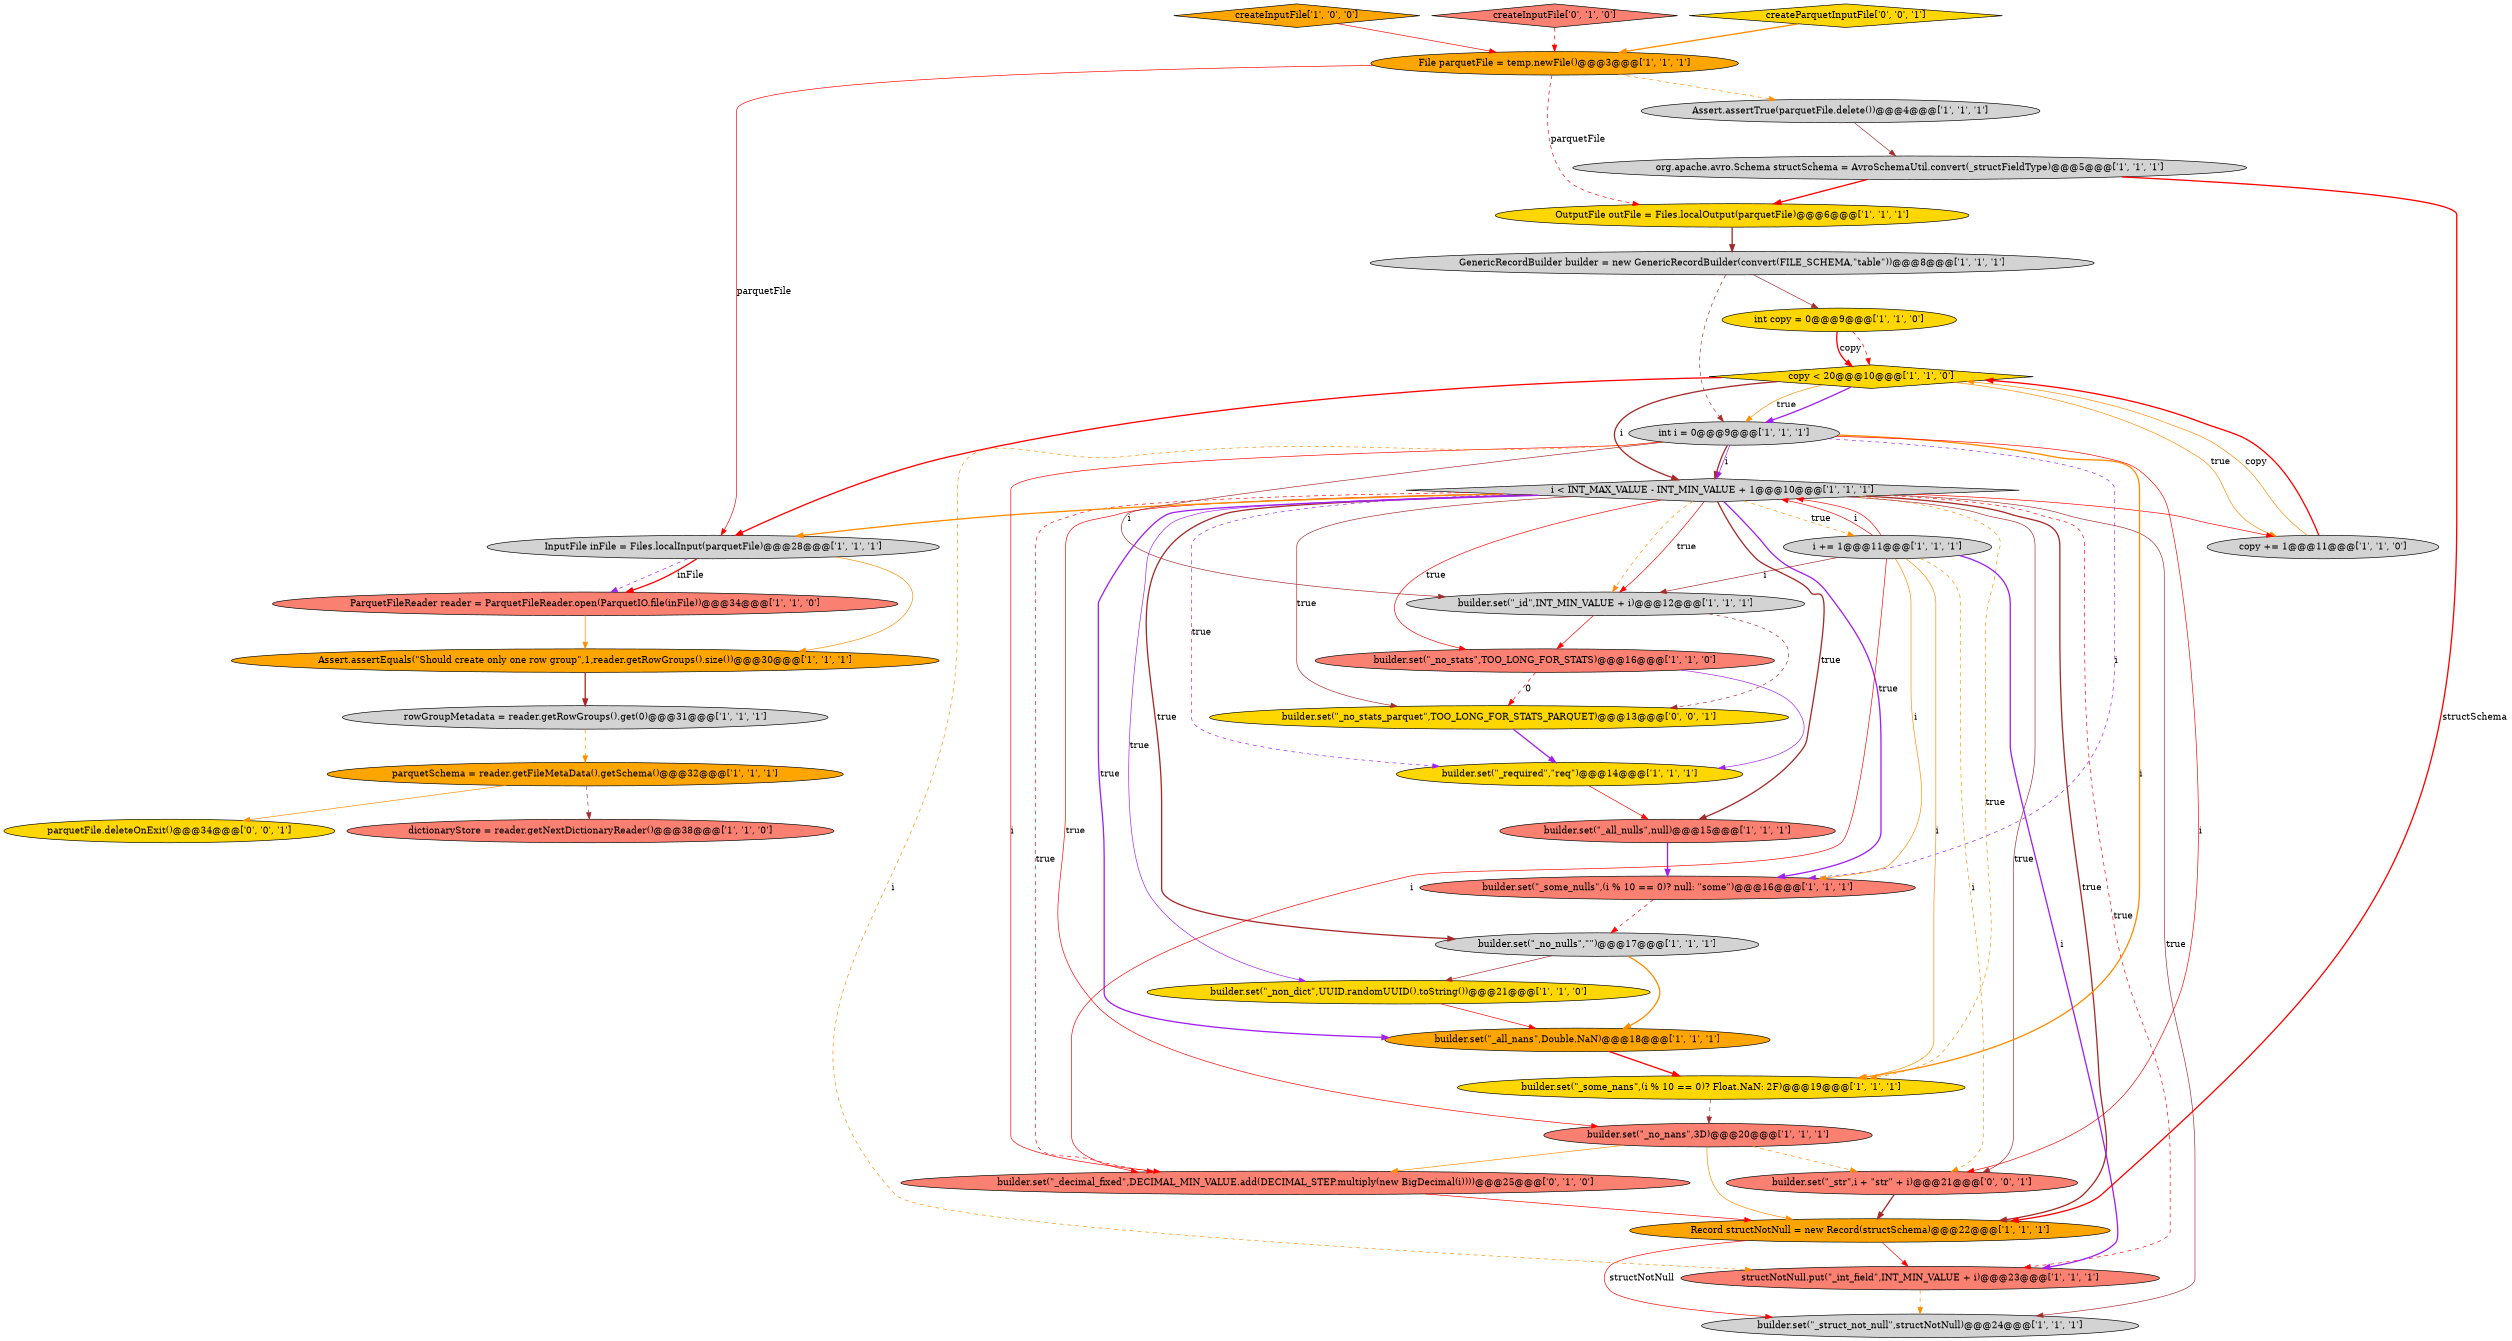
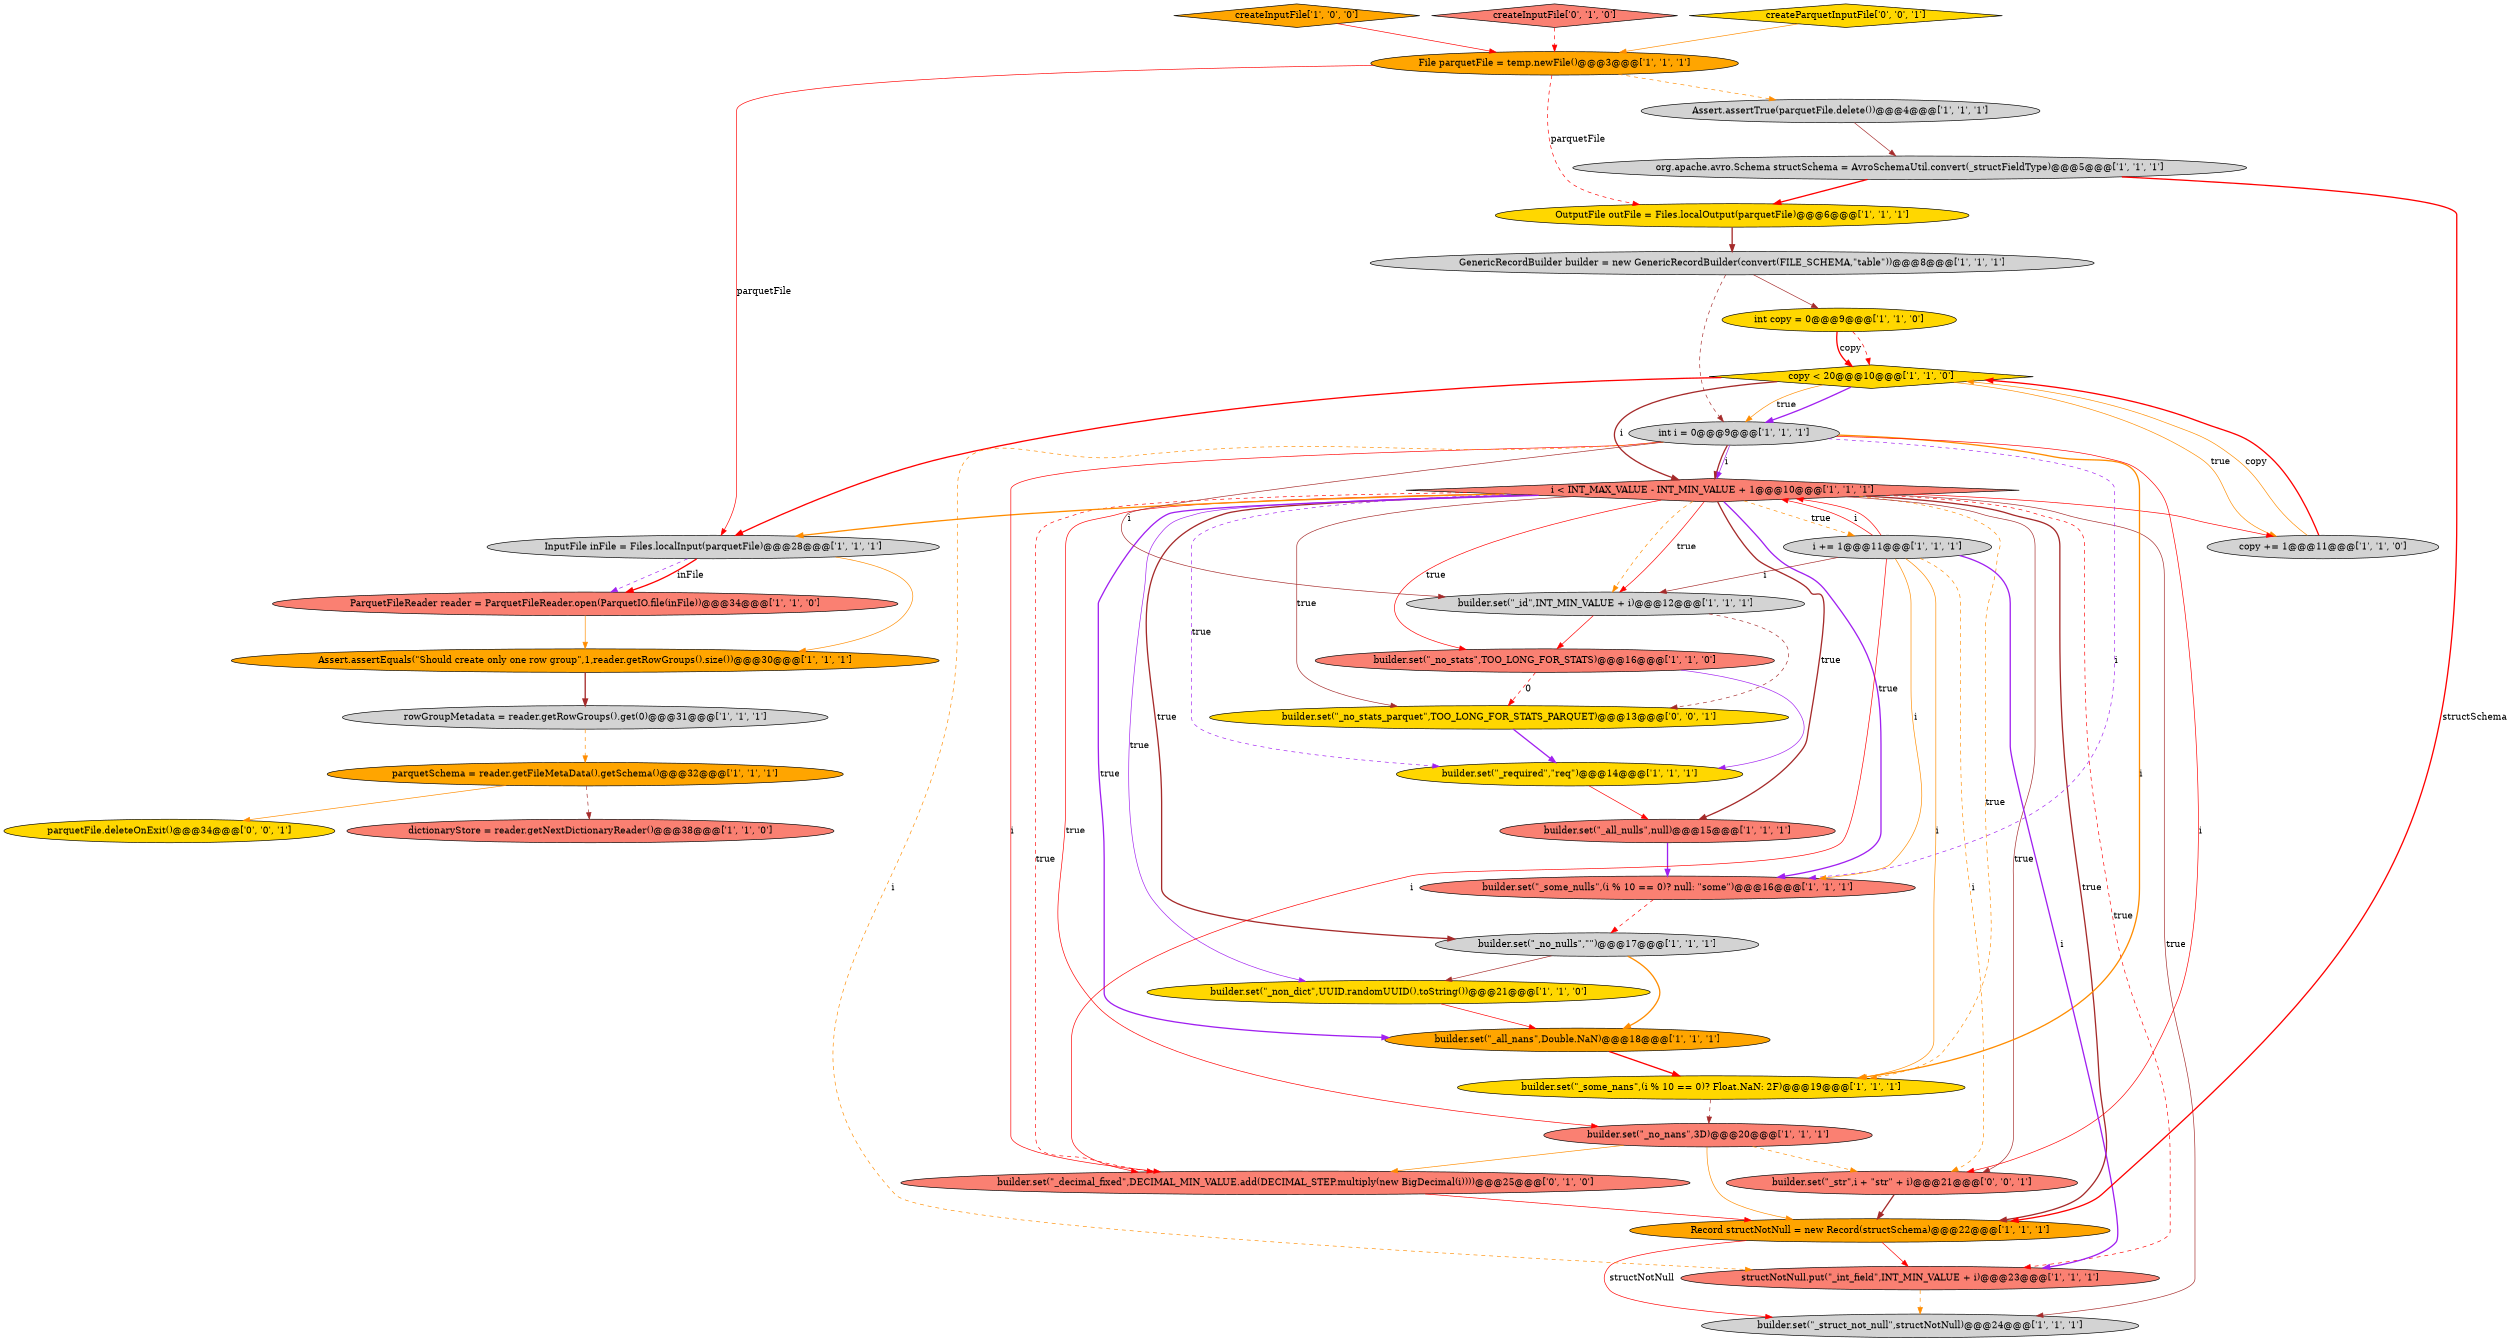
(1712, 38) -> (1712, 38)
(1713, 490) -> (1713, 490)
